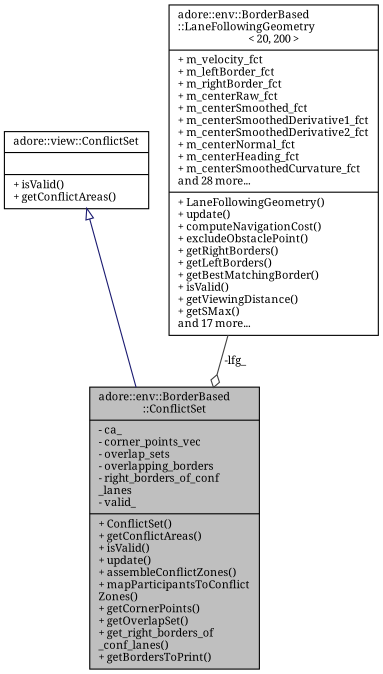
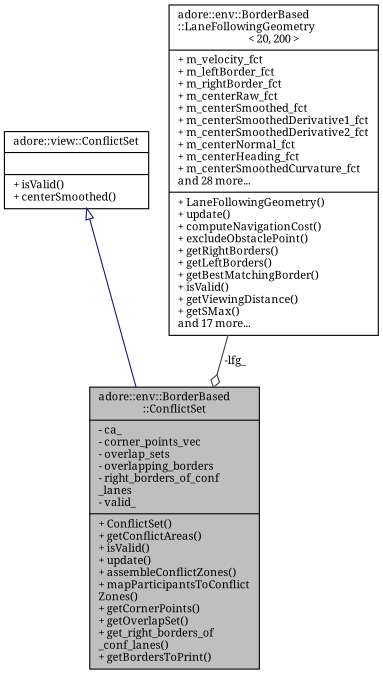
(65, 197) -> (65, 197)
